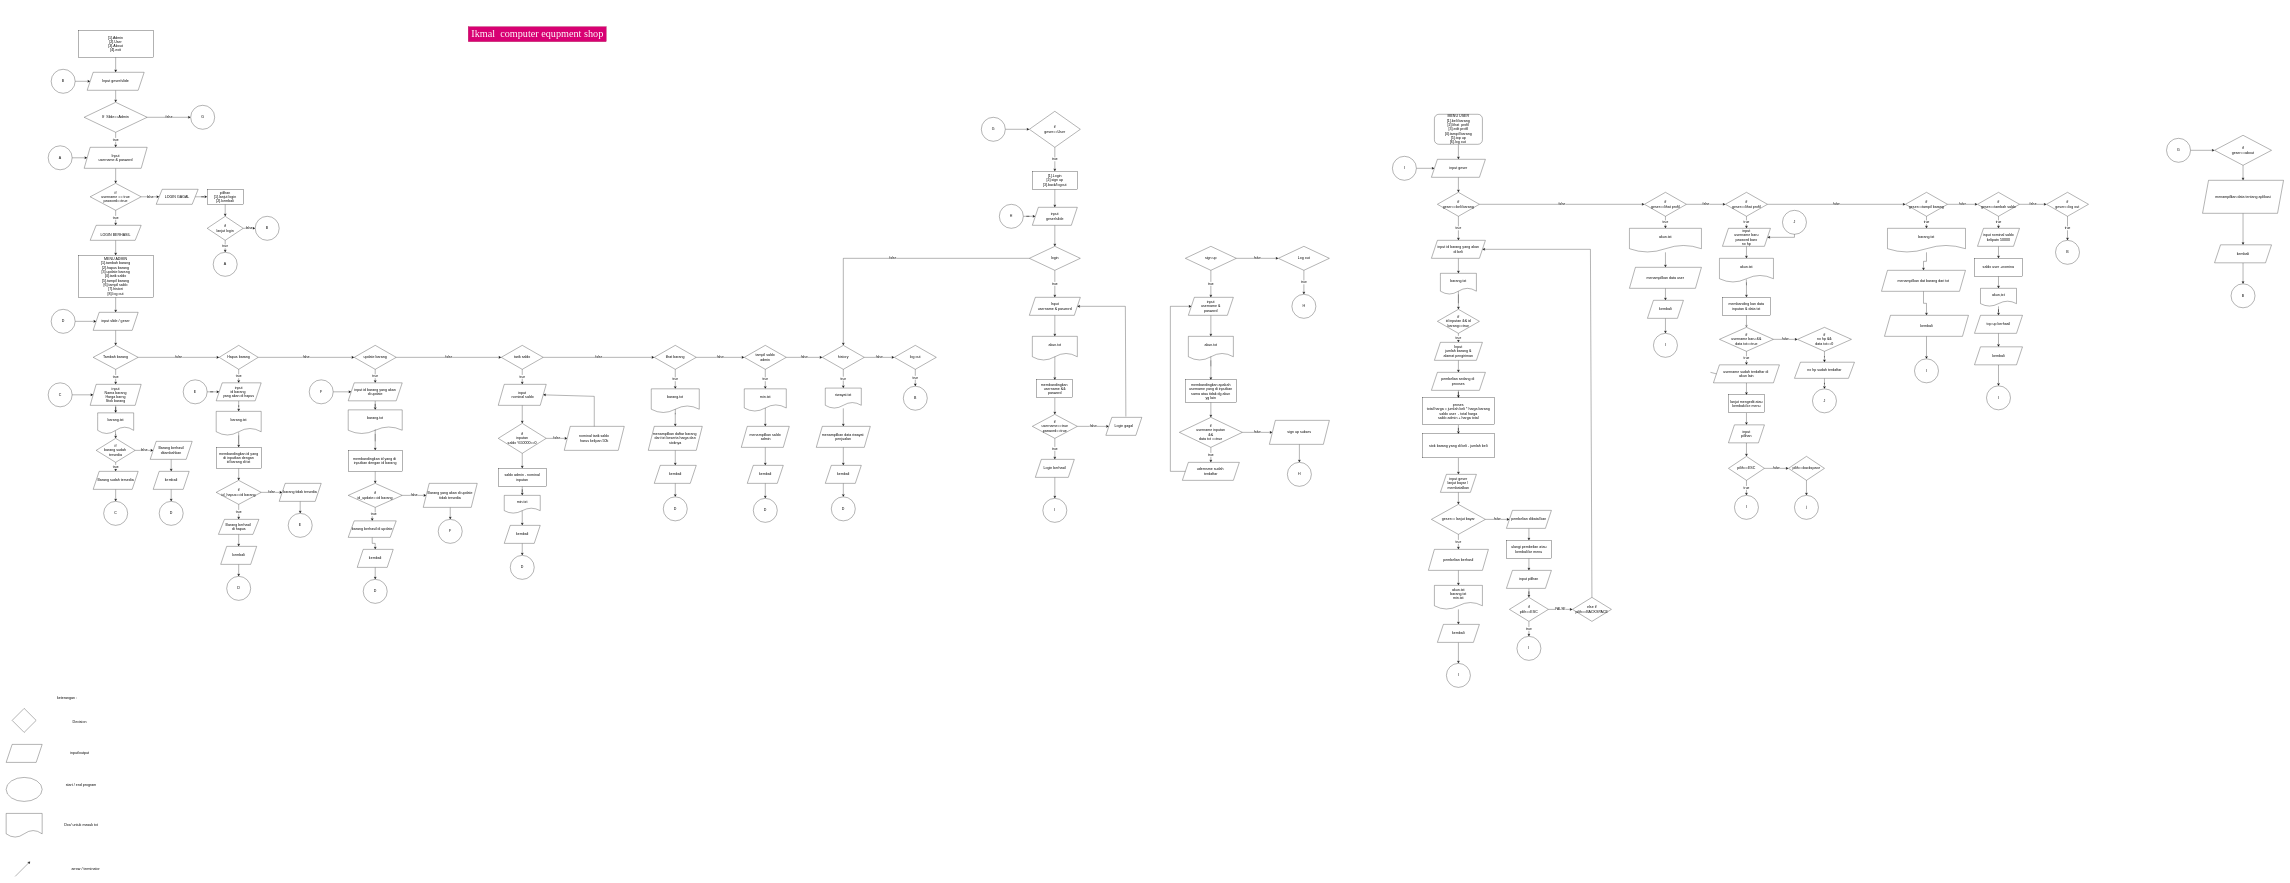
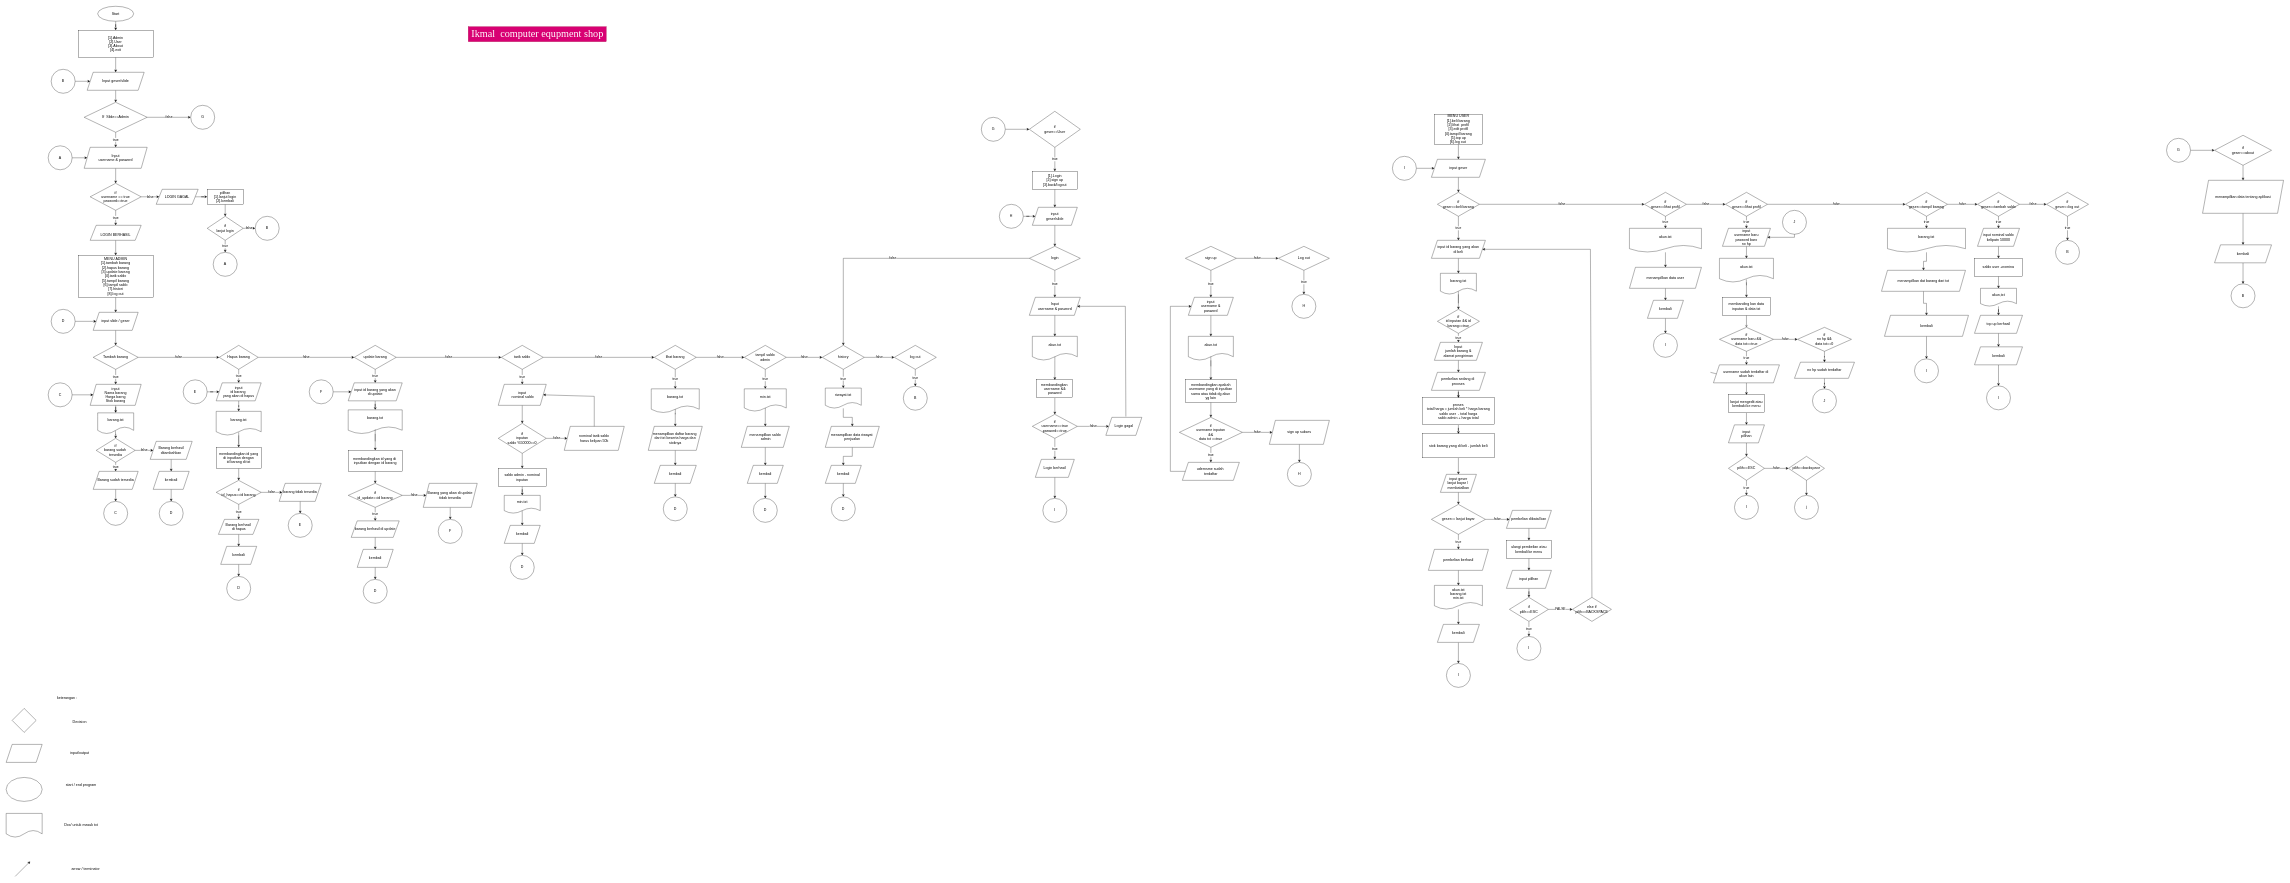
none -> (116, 14)
none -> (116, 26)
(1458, 129) -> (1458, 129)
(843, 437) -> (852, 437)
(372, 529) -> (375, 529)
